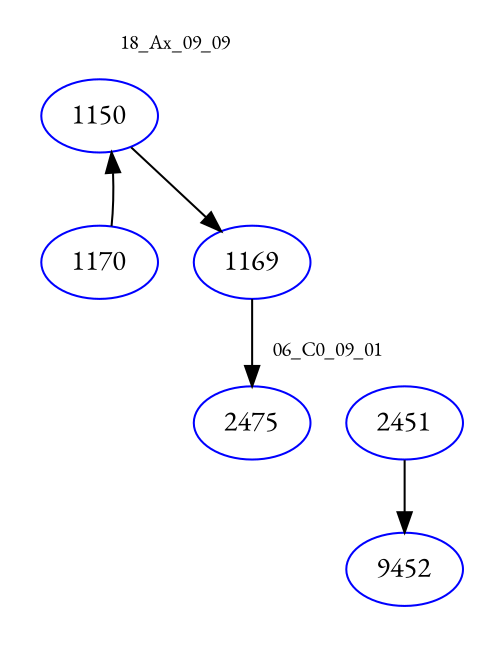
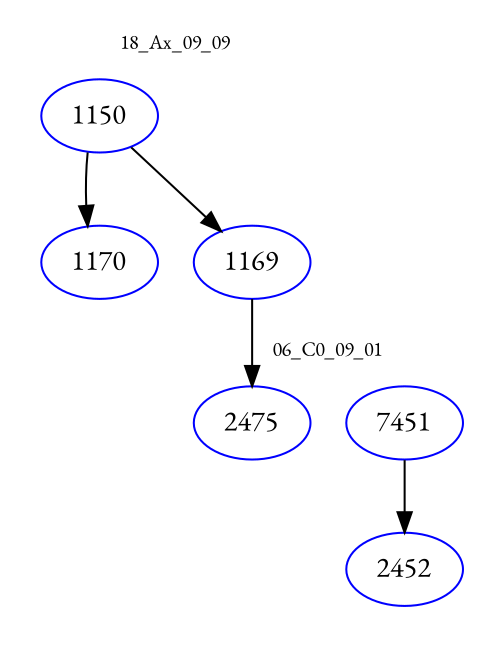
(113, 200) -> (86, 179)
(405, 423) -> (405, 423)
(405, 569) -> (405, 569)
